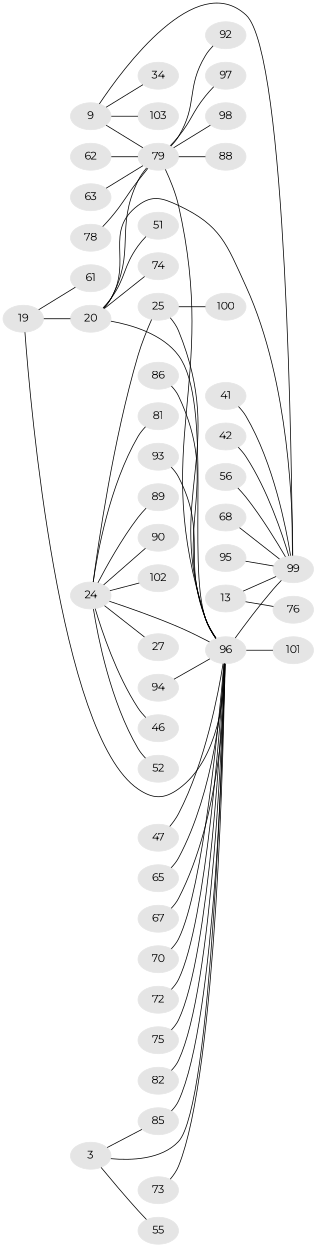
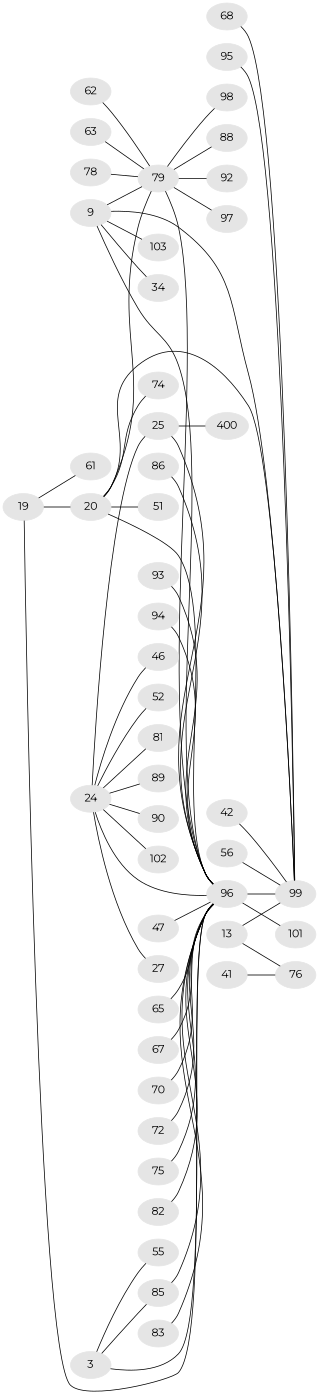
(226, 307) -> (227, 426)
(272, 478) -> (261, 975)
none -> (191, 545)
(158, 1190) -> (158, 1333)
